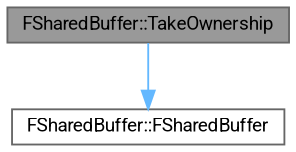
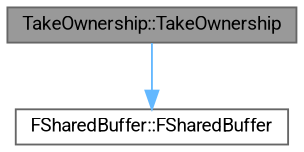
(148, 25) -> (152, 25)
